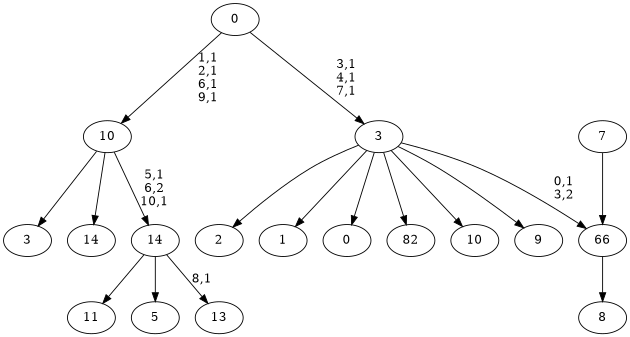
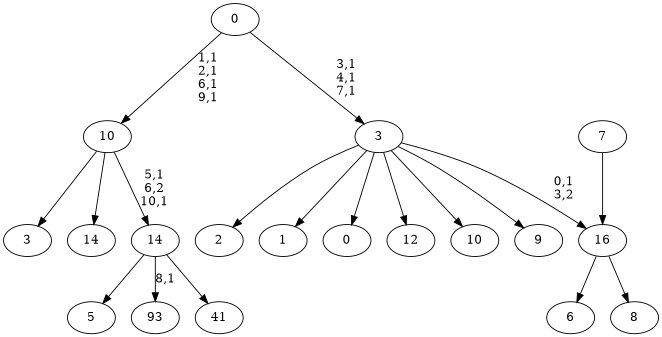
(411, 241) -> (411, 241)
(603, 241) -> (603, 241)
(91, 318) -> (219, 318)
(219, 318) -> (155, 318)
none -> (571, 318)
